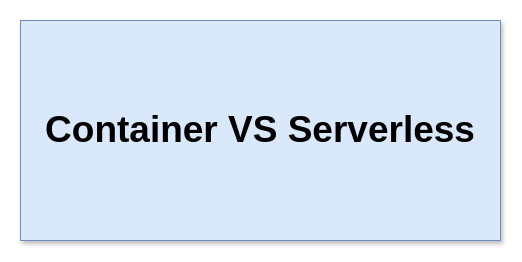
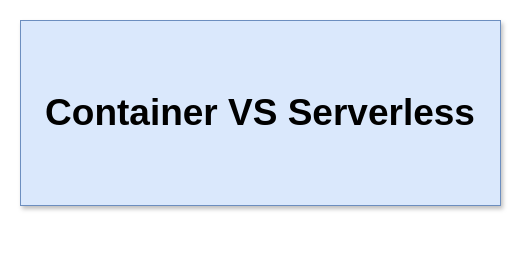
(261, 131) -> (261, 113)
